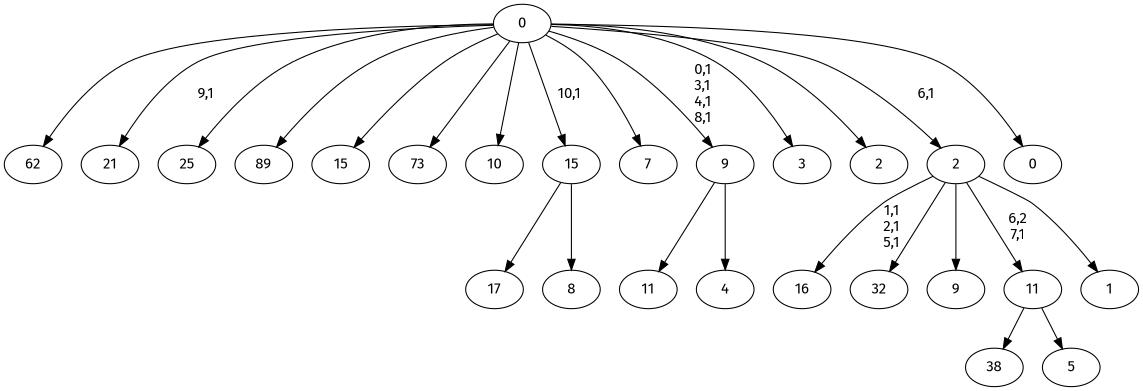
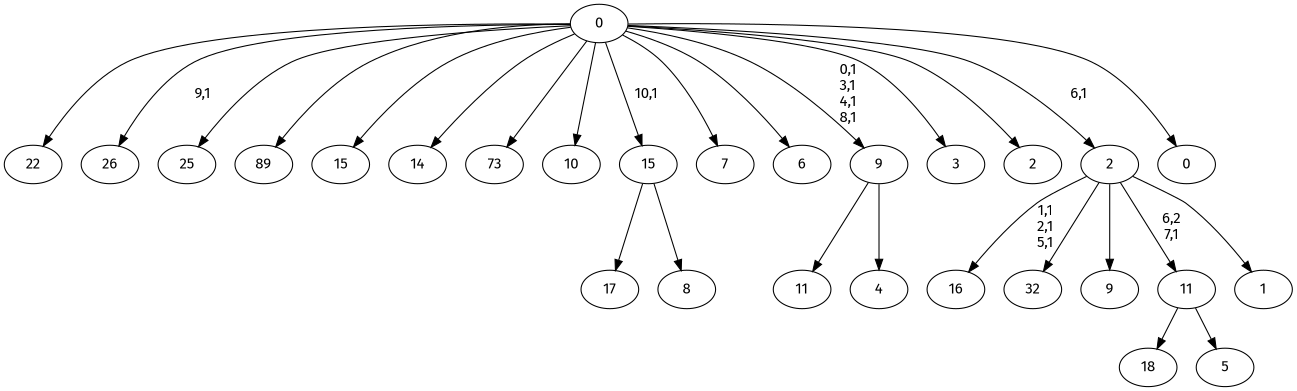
(33, 164) -> (33, 164)
(110, 164) -> (110, 164)
none -> (418, 164)
none -> (802, 164)
(994, 367) -> (1148, 367)
